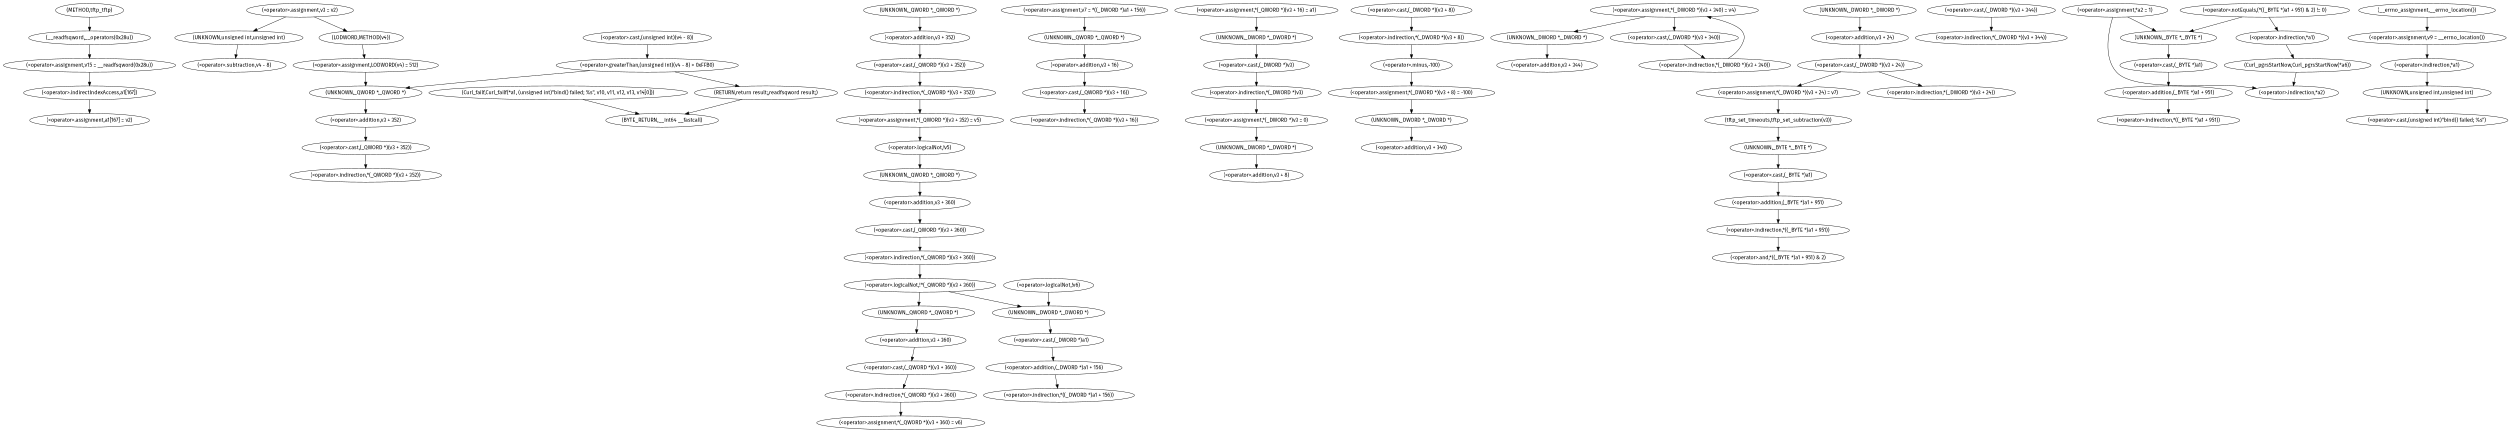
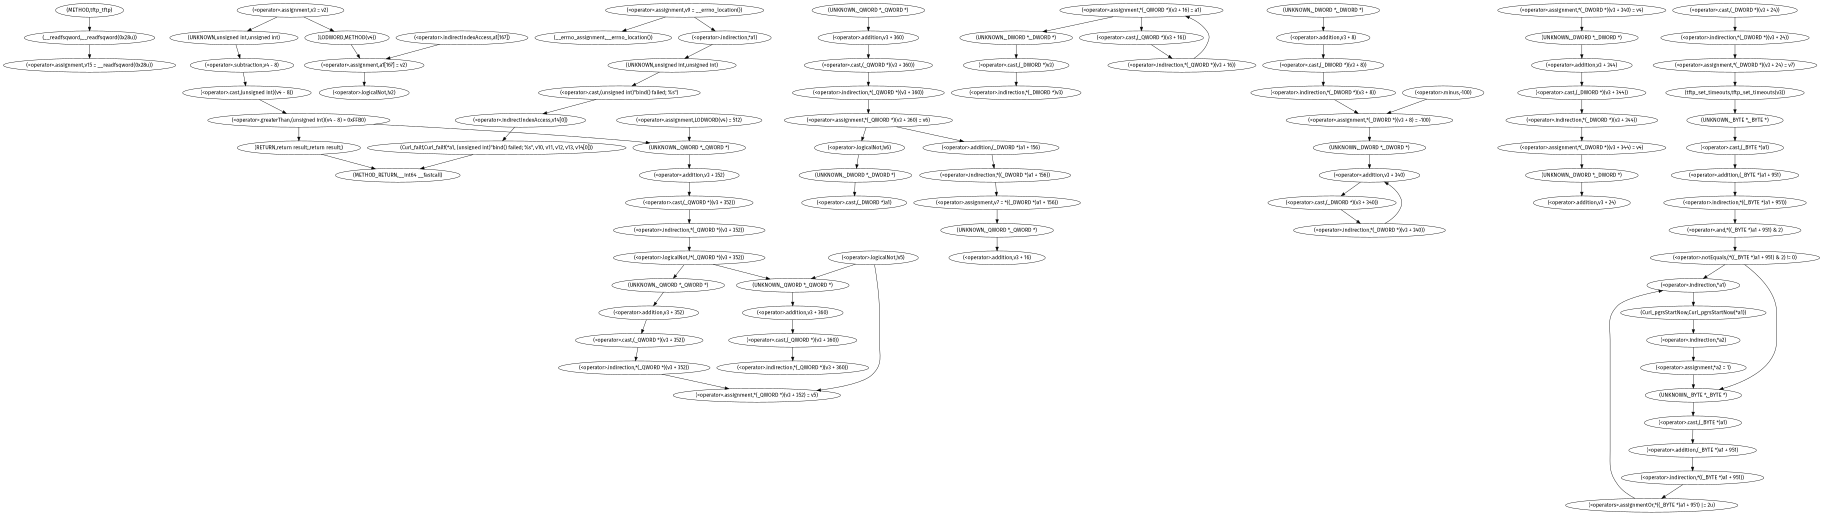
(1674, 22) -> (1352, 188)
(2427, 22) -> (646, 23)
(1742, 31) -> (1402, 205)
none -> (1209, 36)
(90, 38) -> (90, 38)
(363, 50) -> (354, 50)
none -> (1323, 50)
(1411, 50) -> (1345, 106)
(1860, 50) -> none
(2298, 65) -> (1693, 313)
(90, 77) -> none
none -> (244, 77)
(1085, 77) -> (1141, 22)
none -> (1582, 77)
(1821, 78) -> (1735, 50)
(2155, 84) -> (1693, 352)
none -> (364, 93)
(766, 93) -> (299, 148)
none -> (520, 120)
(662, 120) -> (398, 175)
(1256, 120) -> none
(1778, 120) -> (1735, 93)
none -> (865, 132)
(920, 132) -> (880, 348)
none -> (1582, 148)
none -> (996, 187)
none -> (1735, 242)
none -> (689, 258)
(920, 285) -> none
(1052, 352) -> (928, 134)
none -> (1652, 505)
